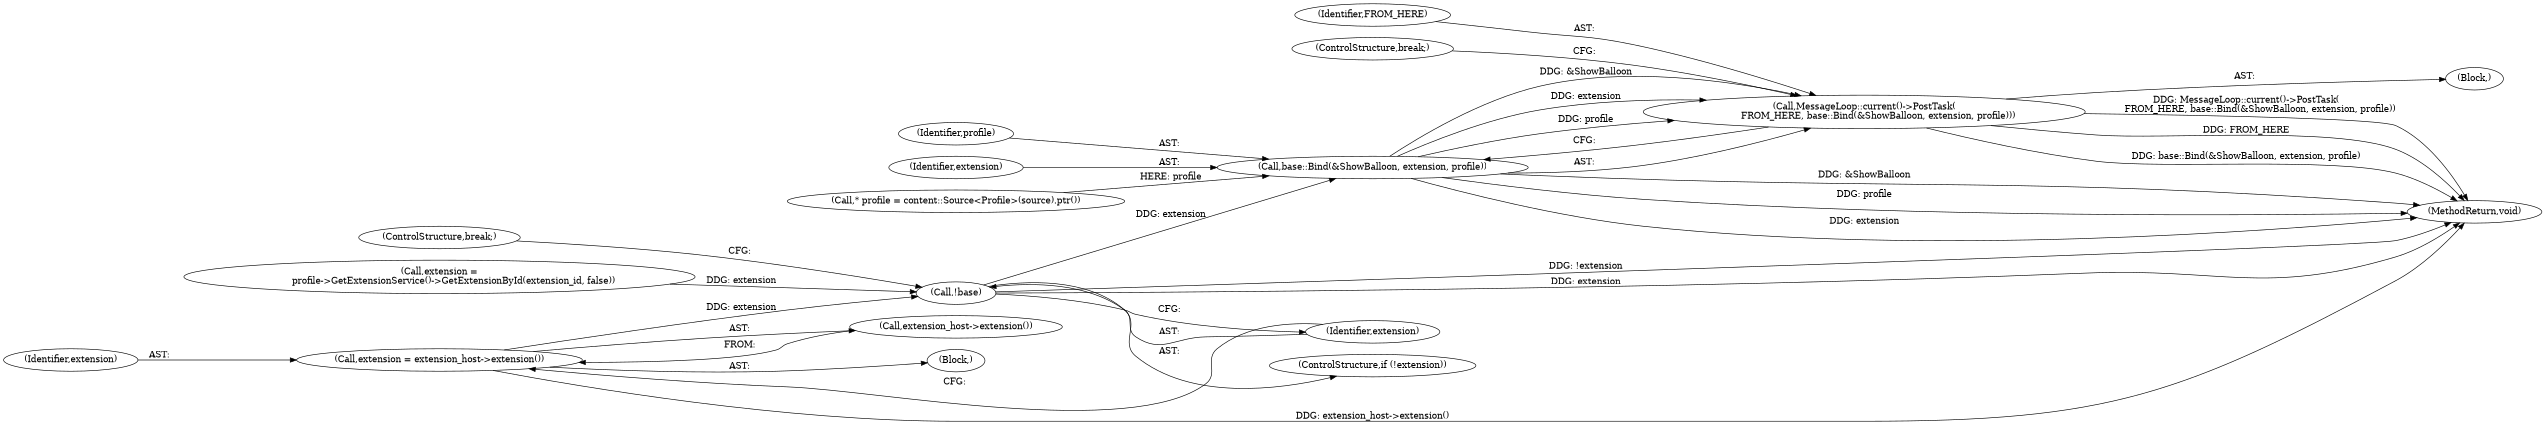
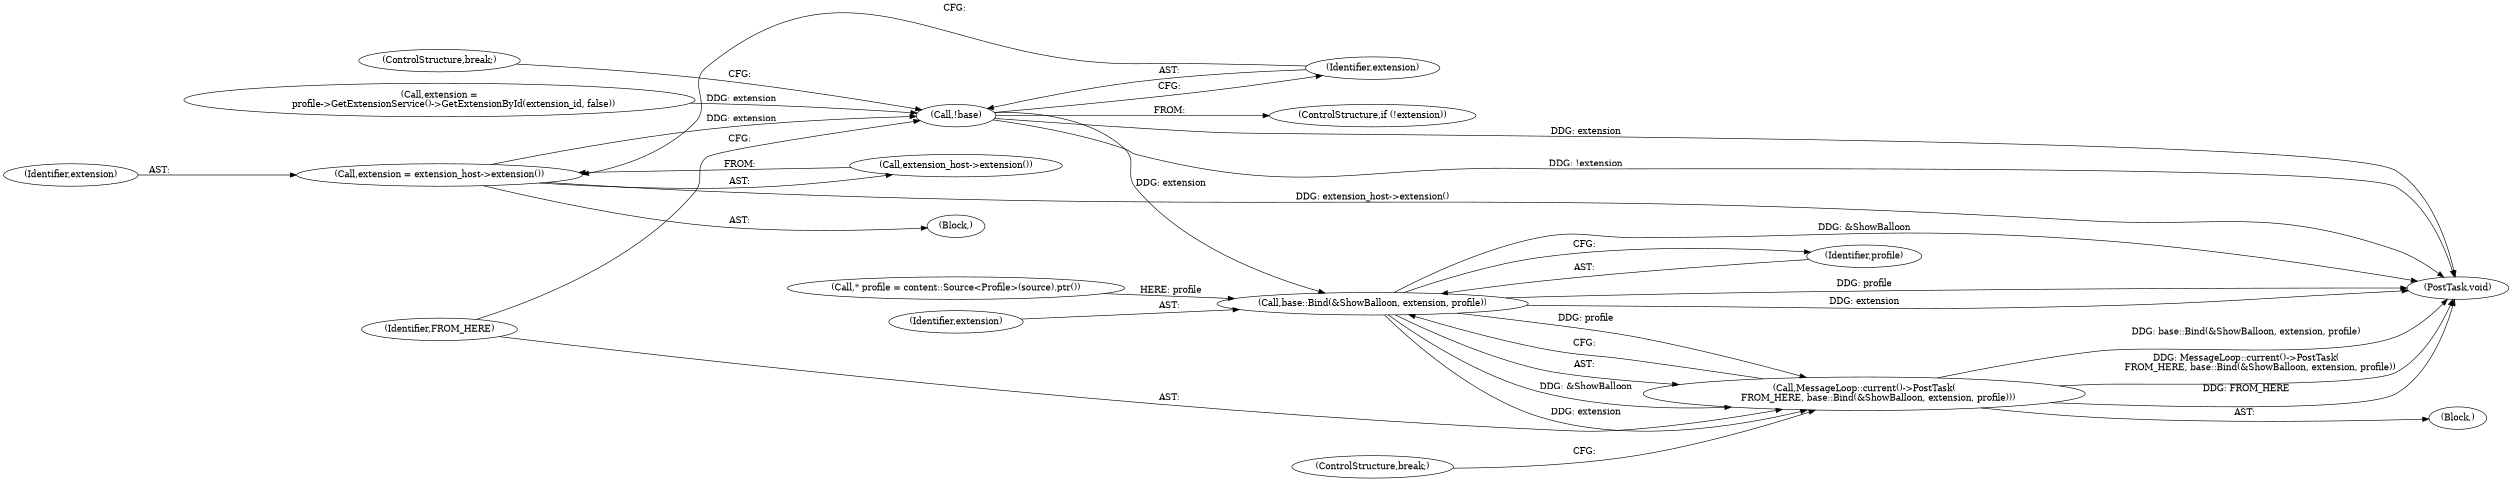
none -> (692, 195)
(2474, 212) -> (2458, 288)
none -> (1601, 251)
(1171, 352) -> (1171, 111)
